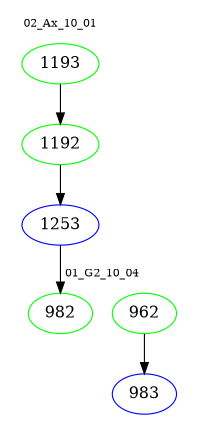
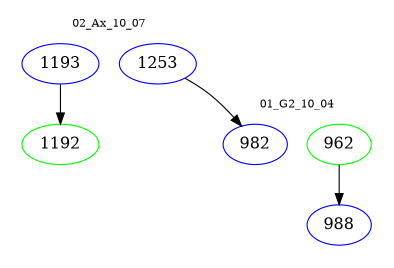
(60, 24) -> (109, 24)
(60, 64) -> (60, 64)
(60, 179) -> none
(60, 313) -> (255, 144)
(144, 394) -> (339, 225)
